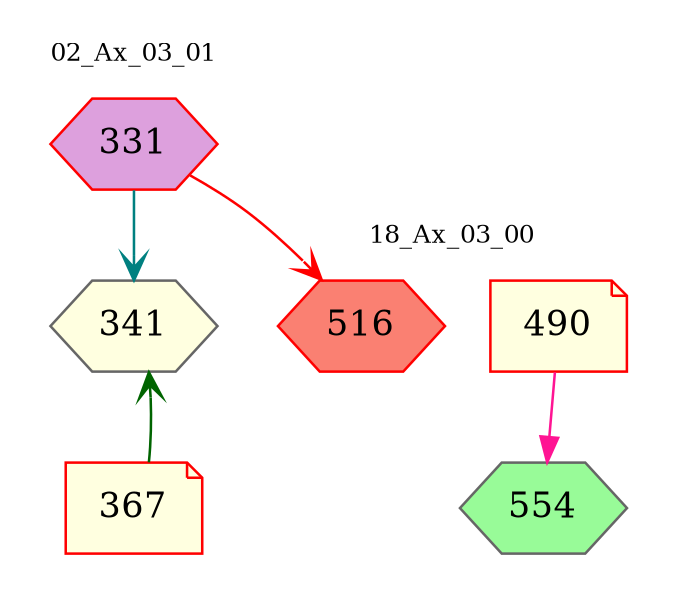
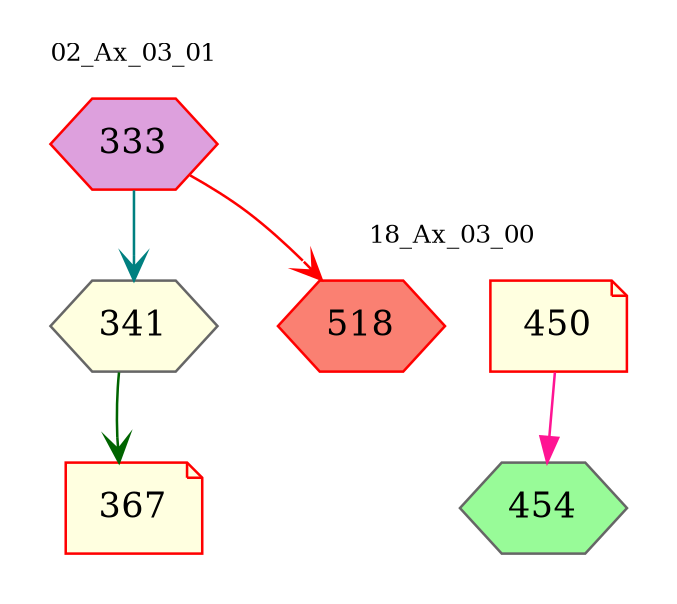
(134, 144) -> (134, 144)
(361, 326) -> (361, 326)
(559, 326) -> (559, 326)
(151, 430) -> (117, 405)
(543, 508) -> (543, 508)
